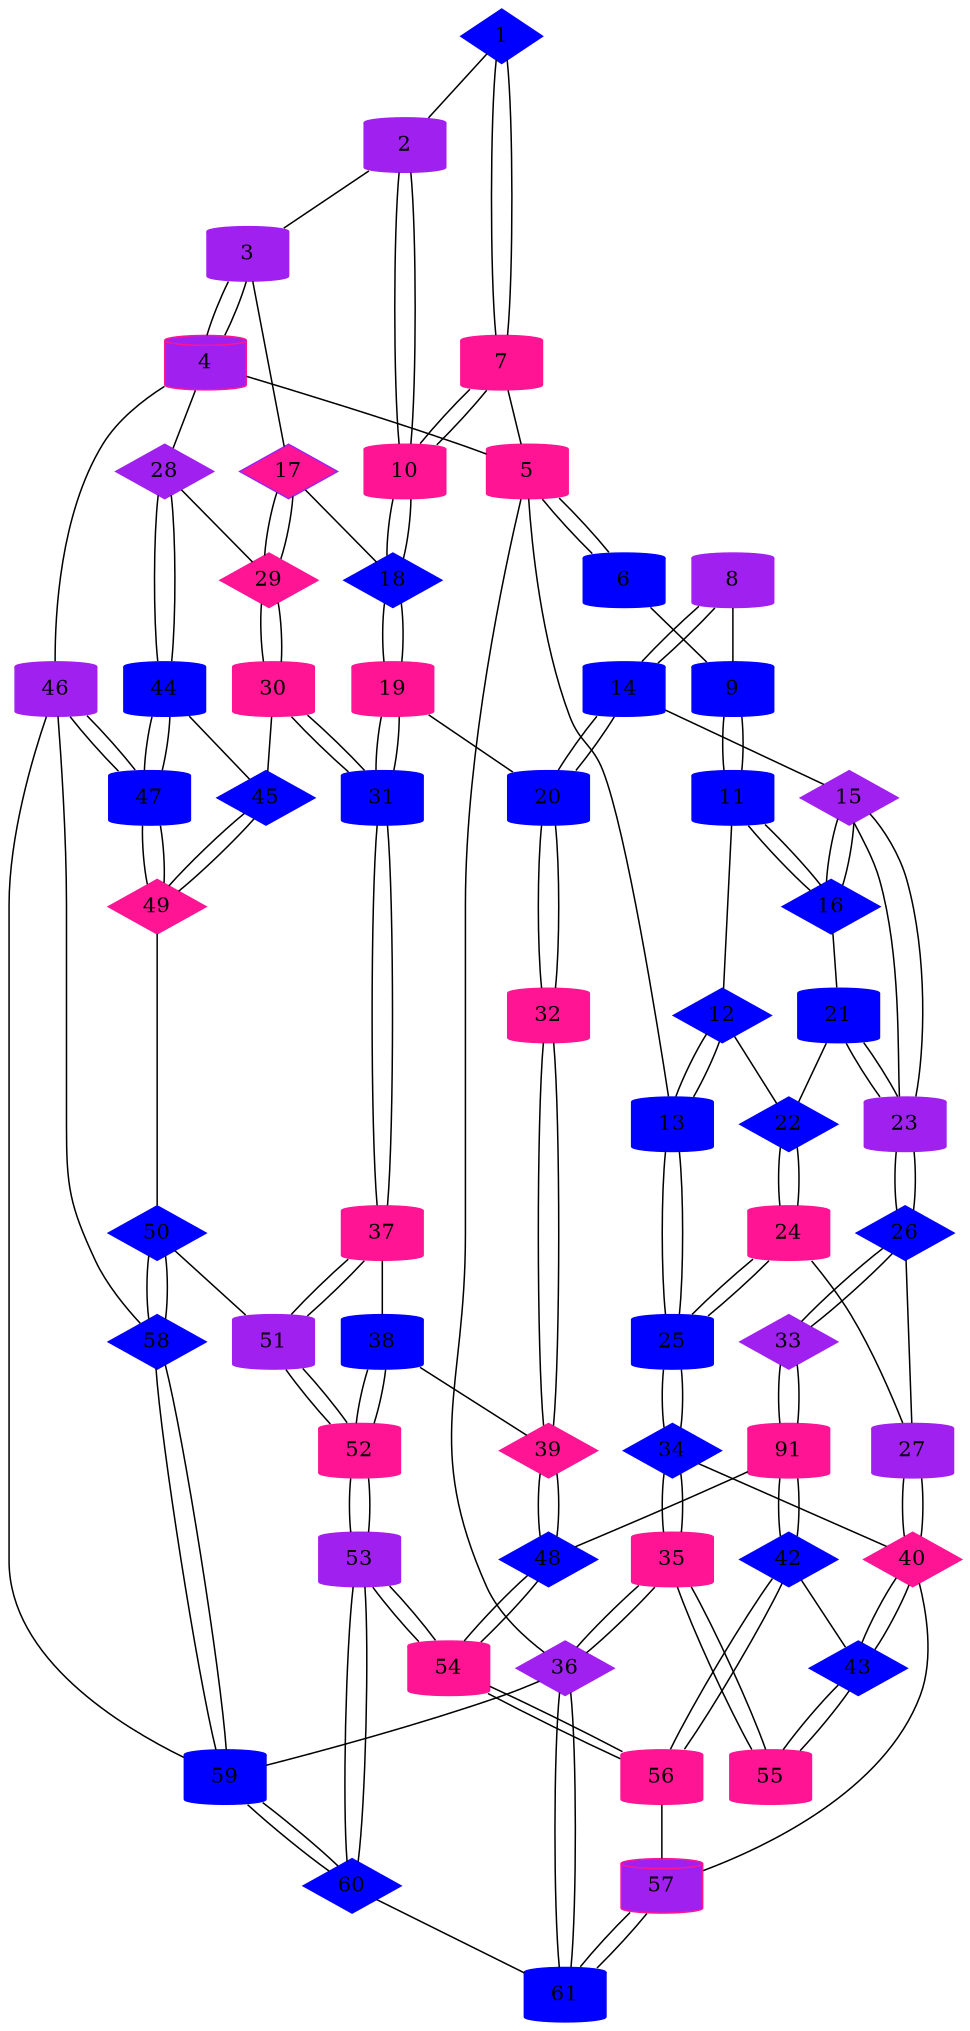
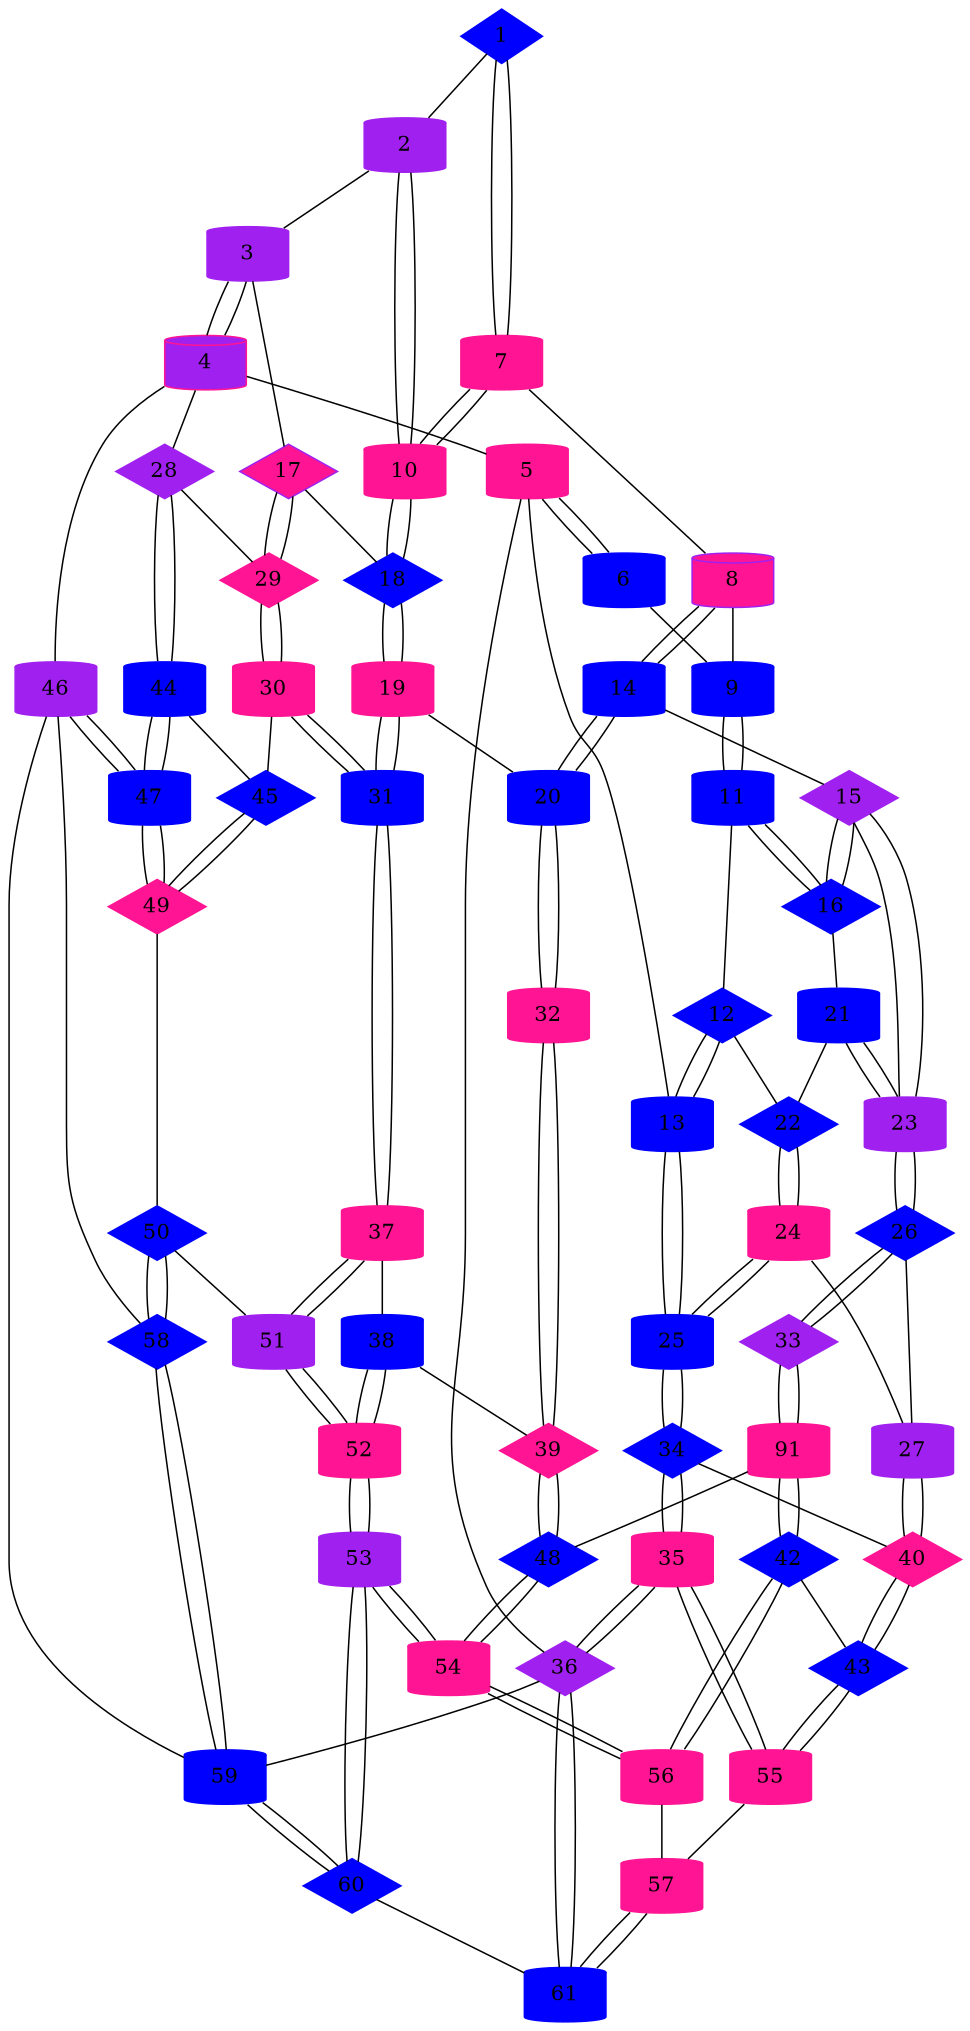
(515, 417) -> (617, 471)
(733, 580) -> (733, 580)
(873, 1767) -> (716, 1832)
(662, 1886) -> (662, 1886)
